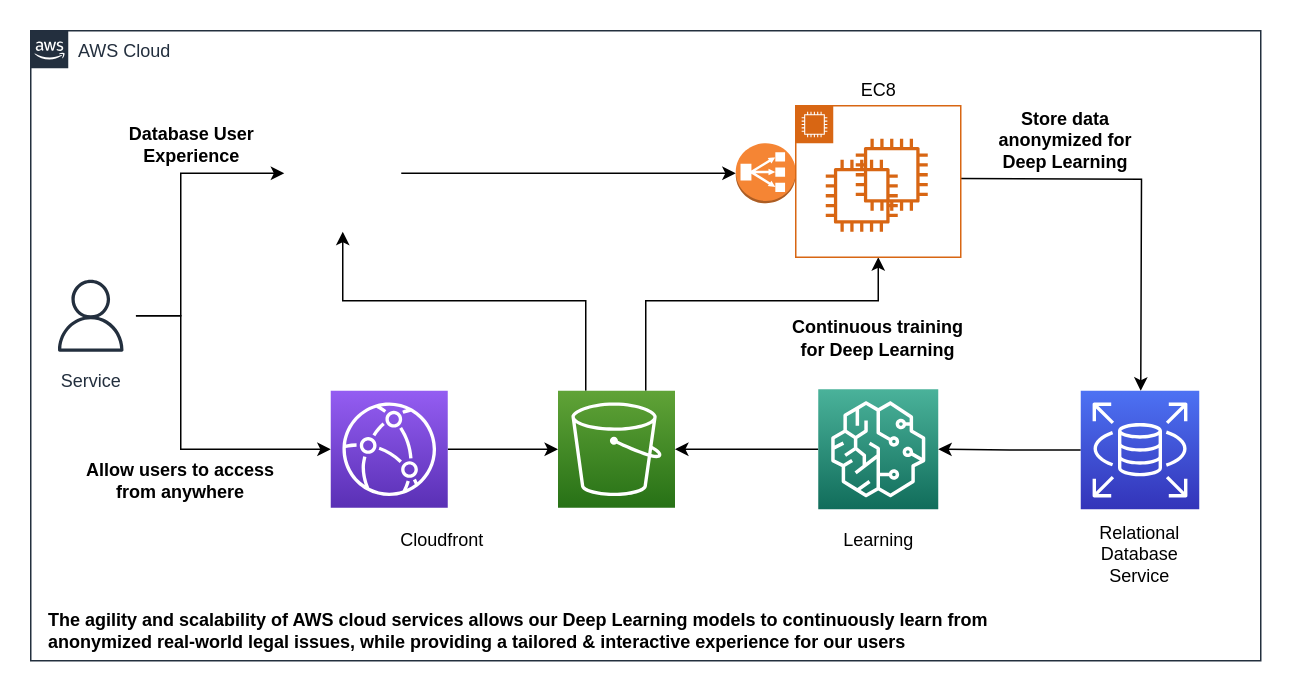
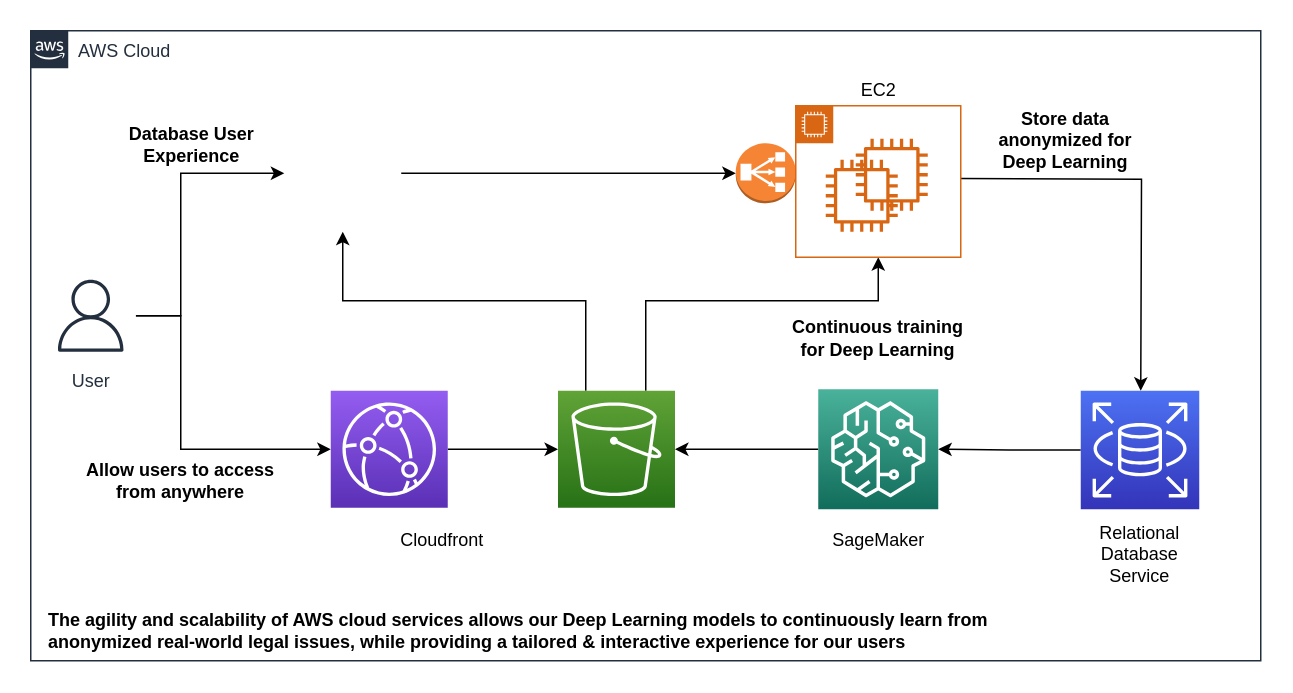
(879, 91) -> (879, 91)
(92, 382) -> (92, 382)
(879, 541) -> (879, 541)
